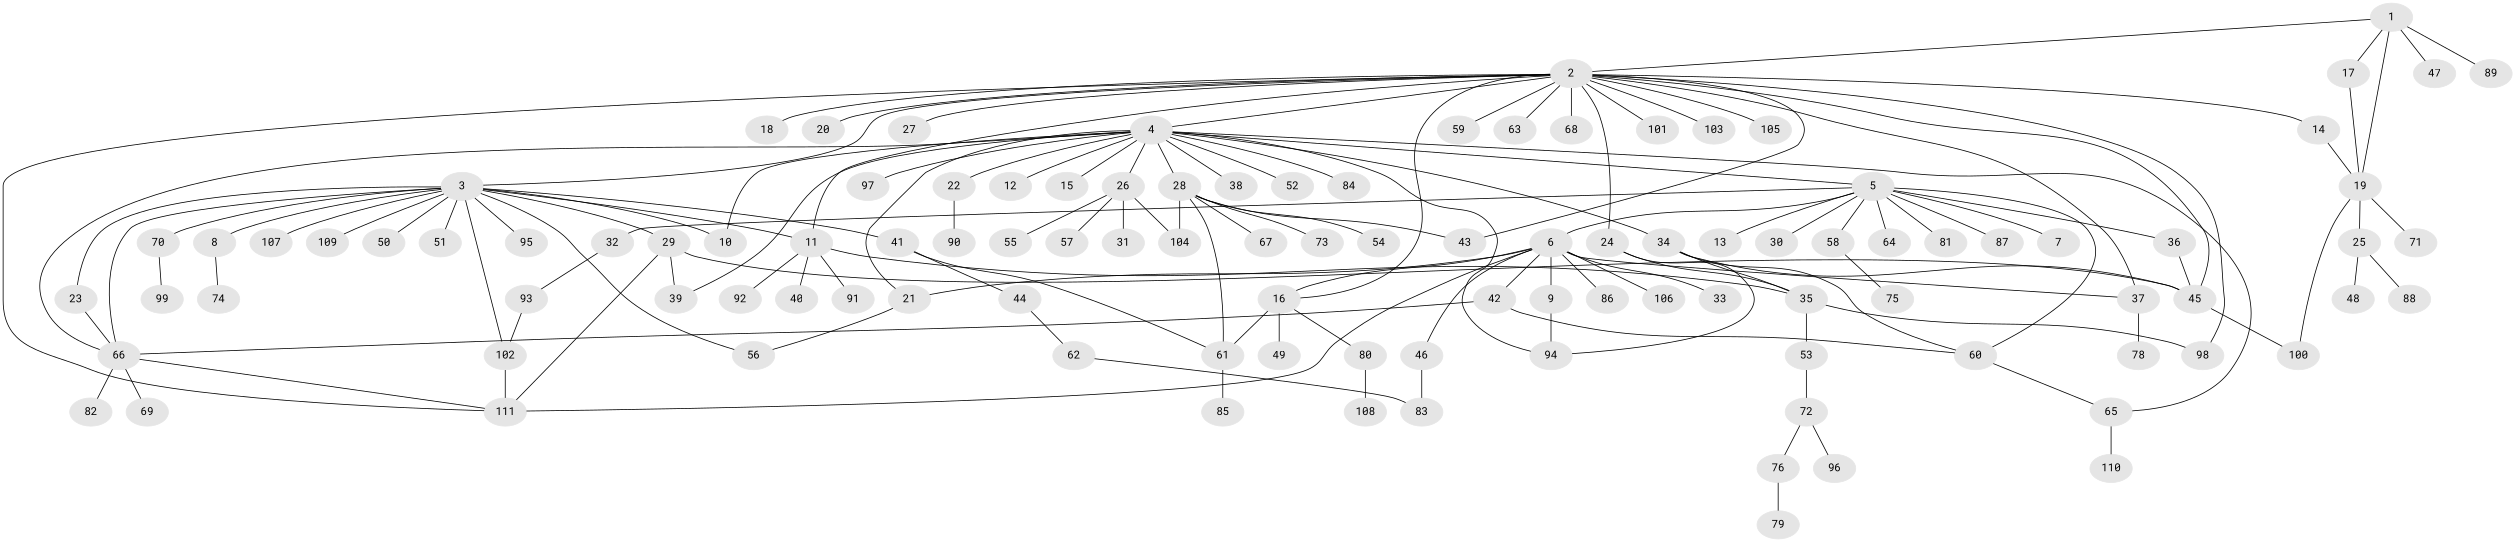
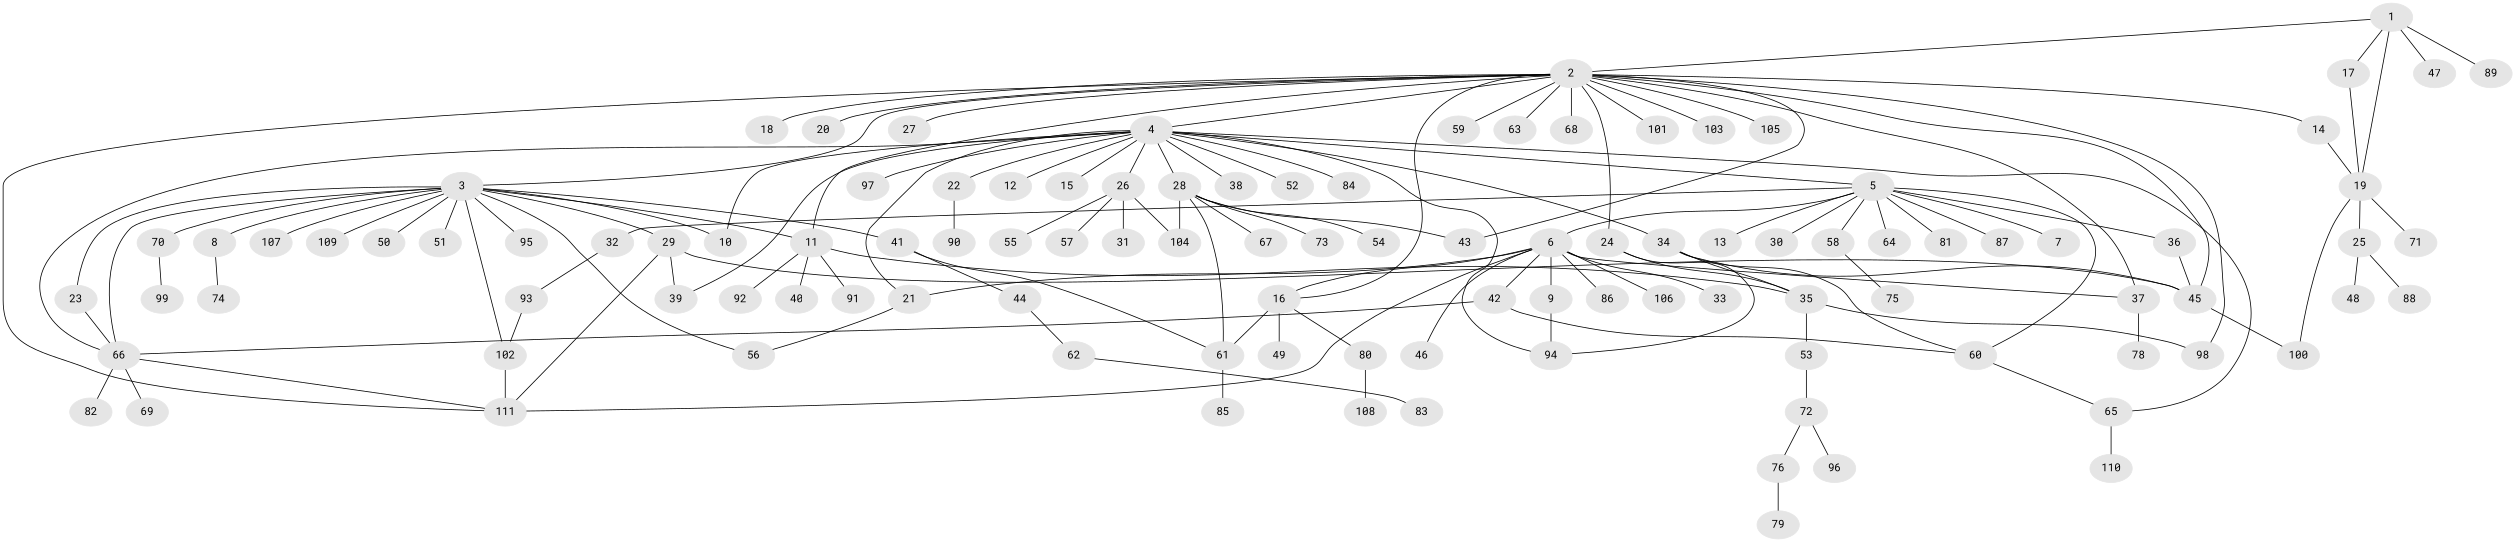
(1422, 384) -> none
